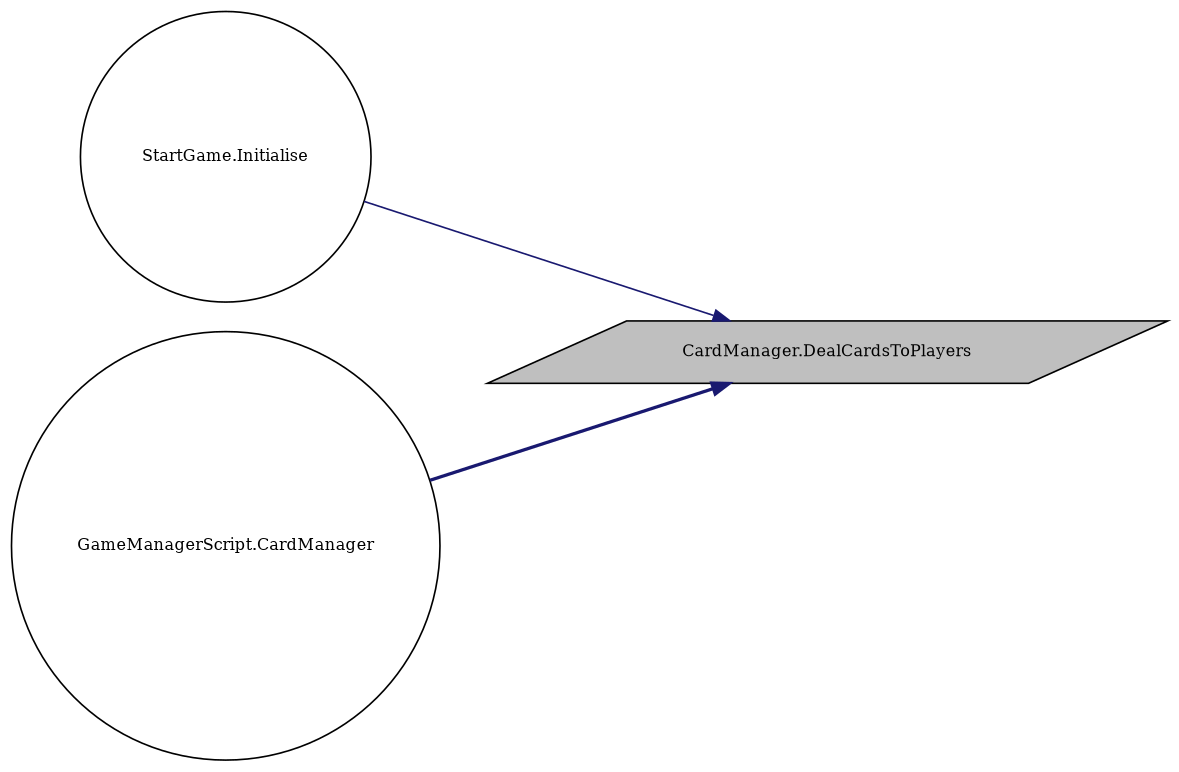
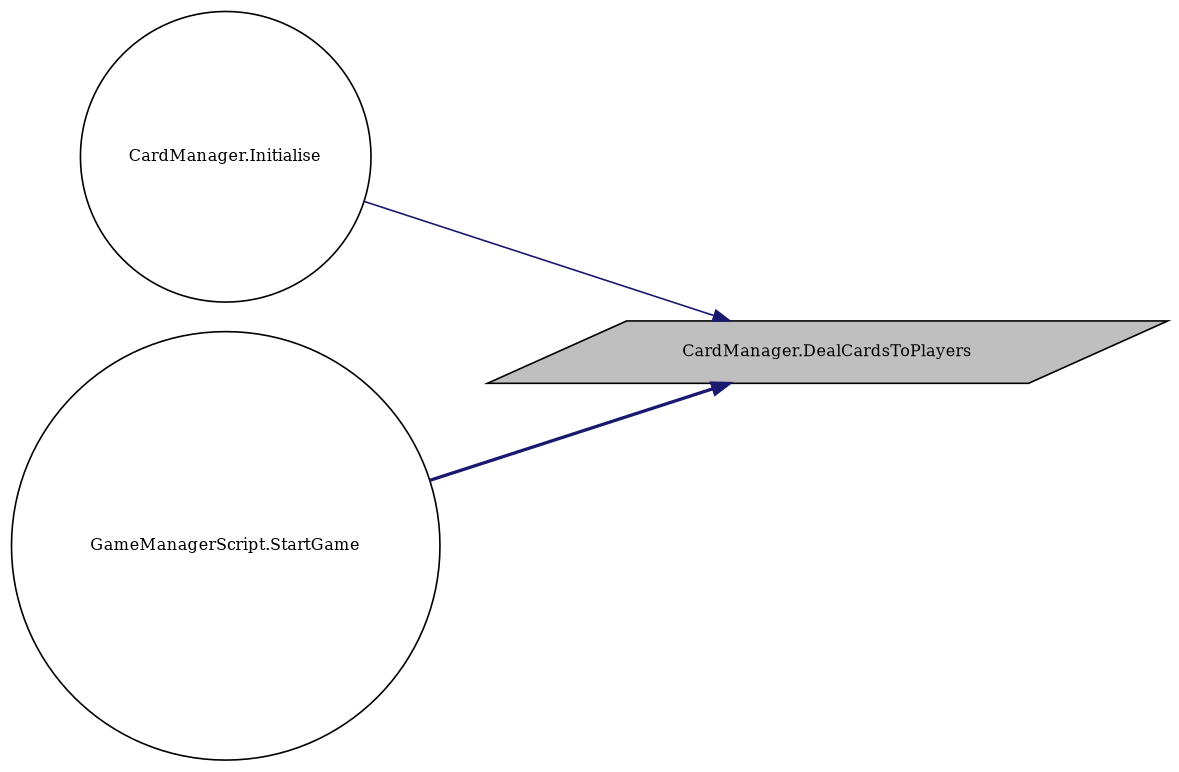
(226, 157) -> (226, 157)
(226, 546) -> (226, 546)
